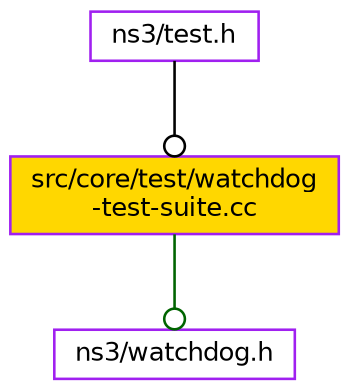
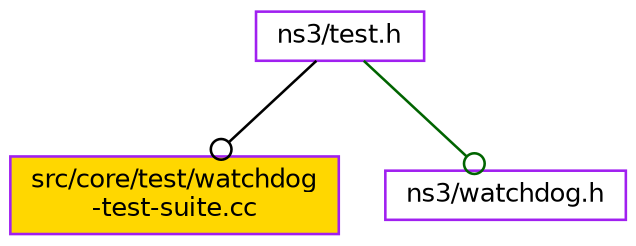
(175, 271) -> (415, 109)
